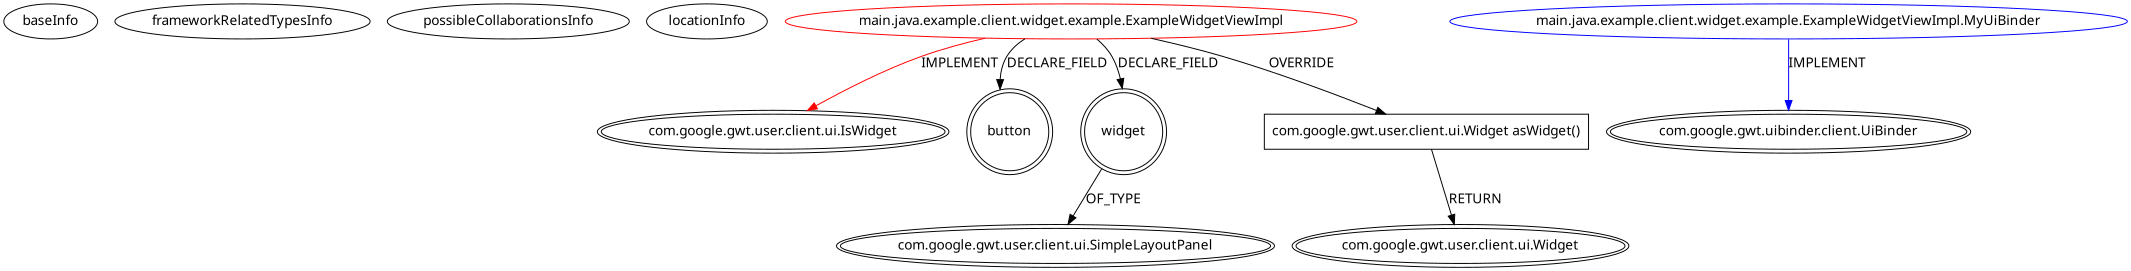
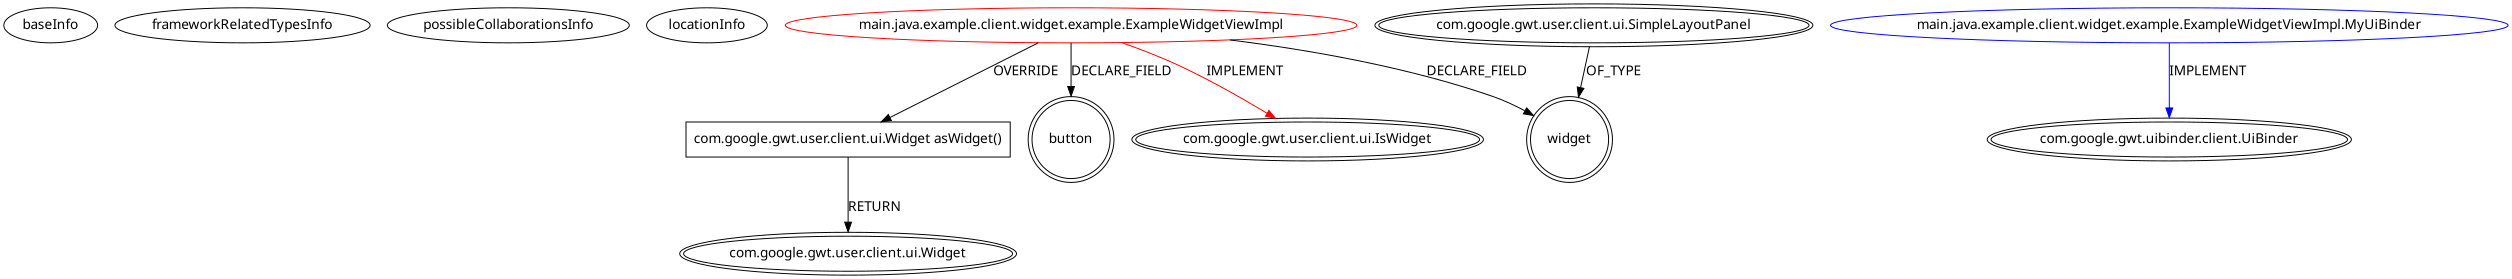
(1087, 193) -> (1585, 67)
